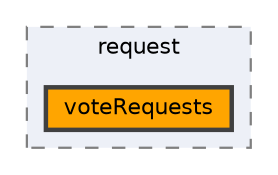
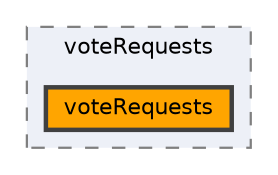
(139, 48) -> (139, 48)
